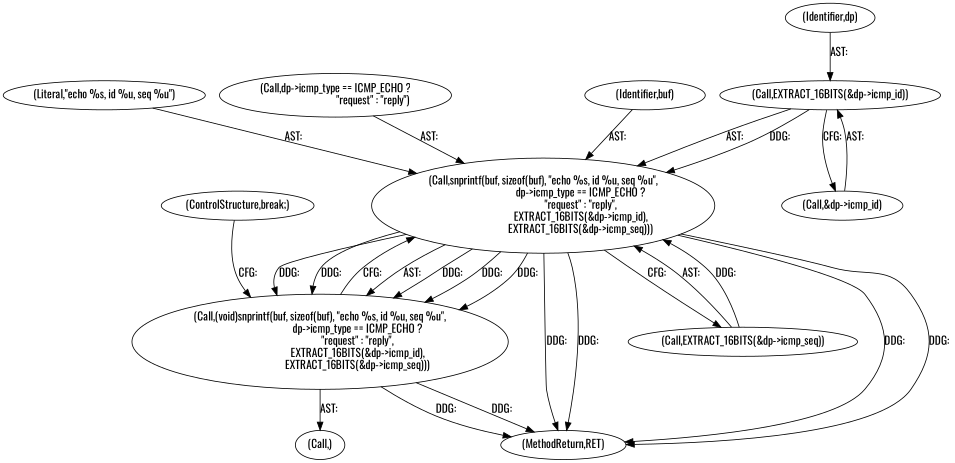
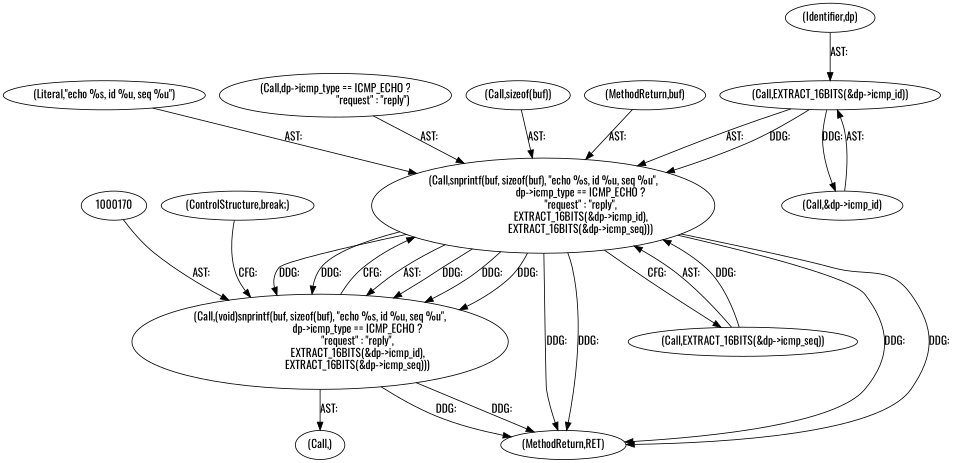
none -> (518, 95)
(645, 95) -> (645, 95)
(834, 138) -> (834, 138)
none -> (114, 206)
